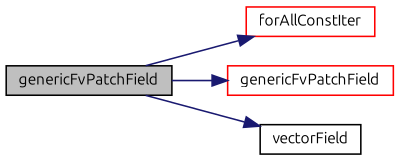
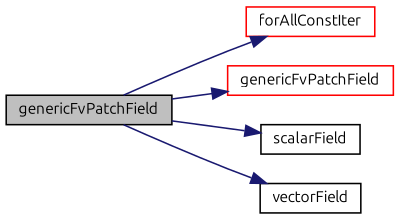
none -> (310, 139)
